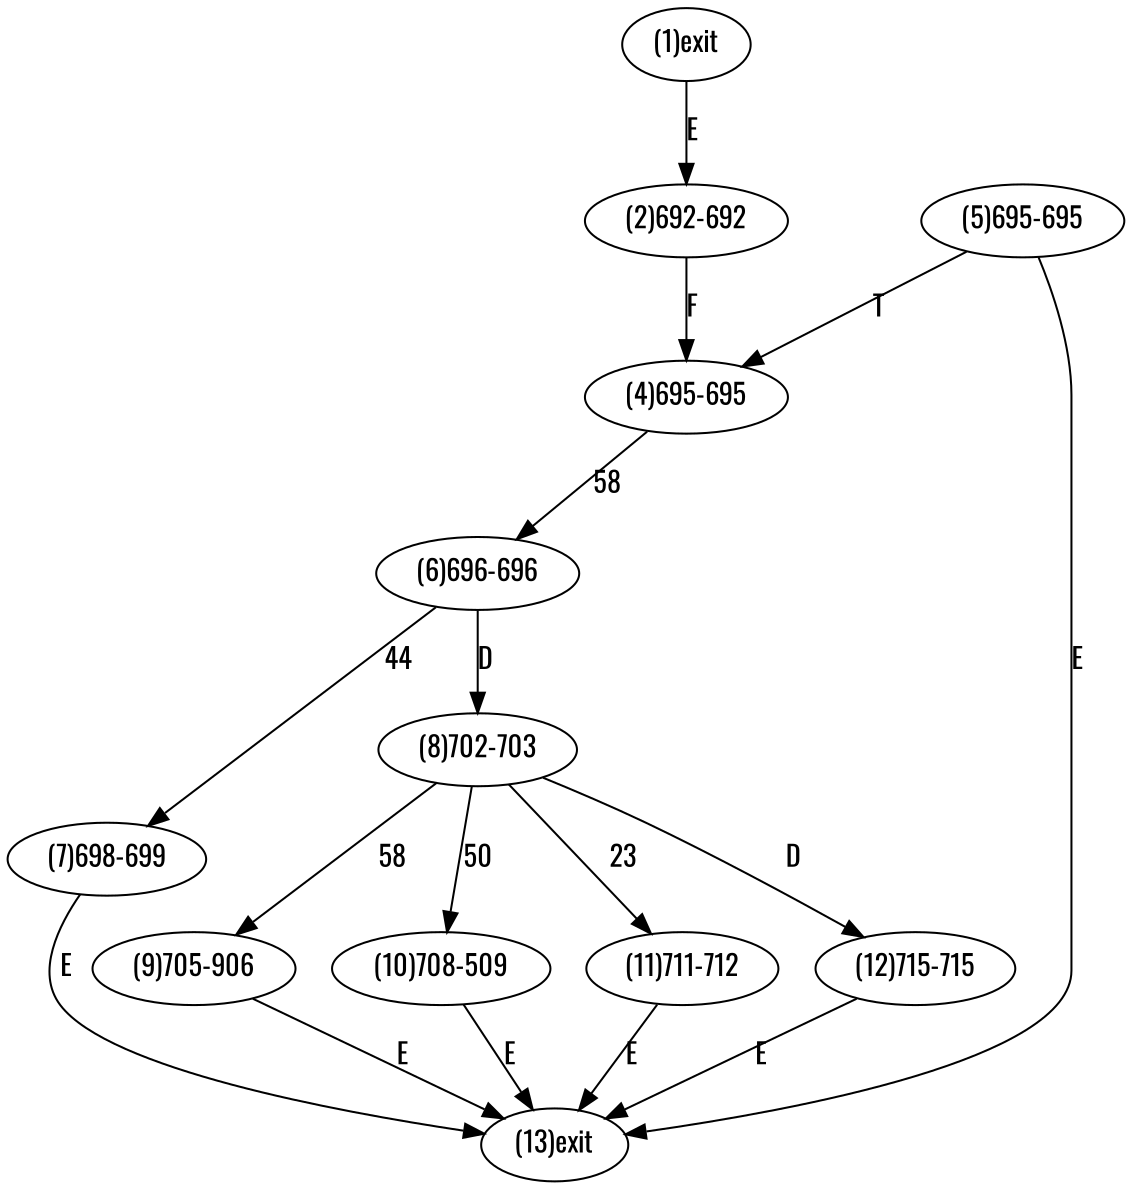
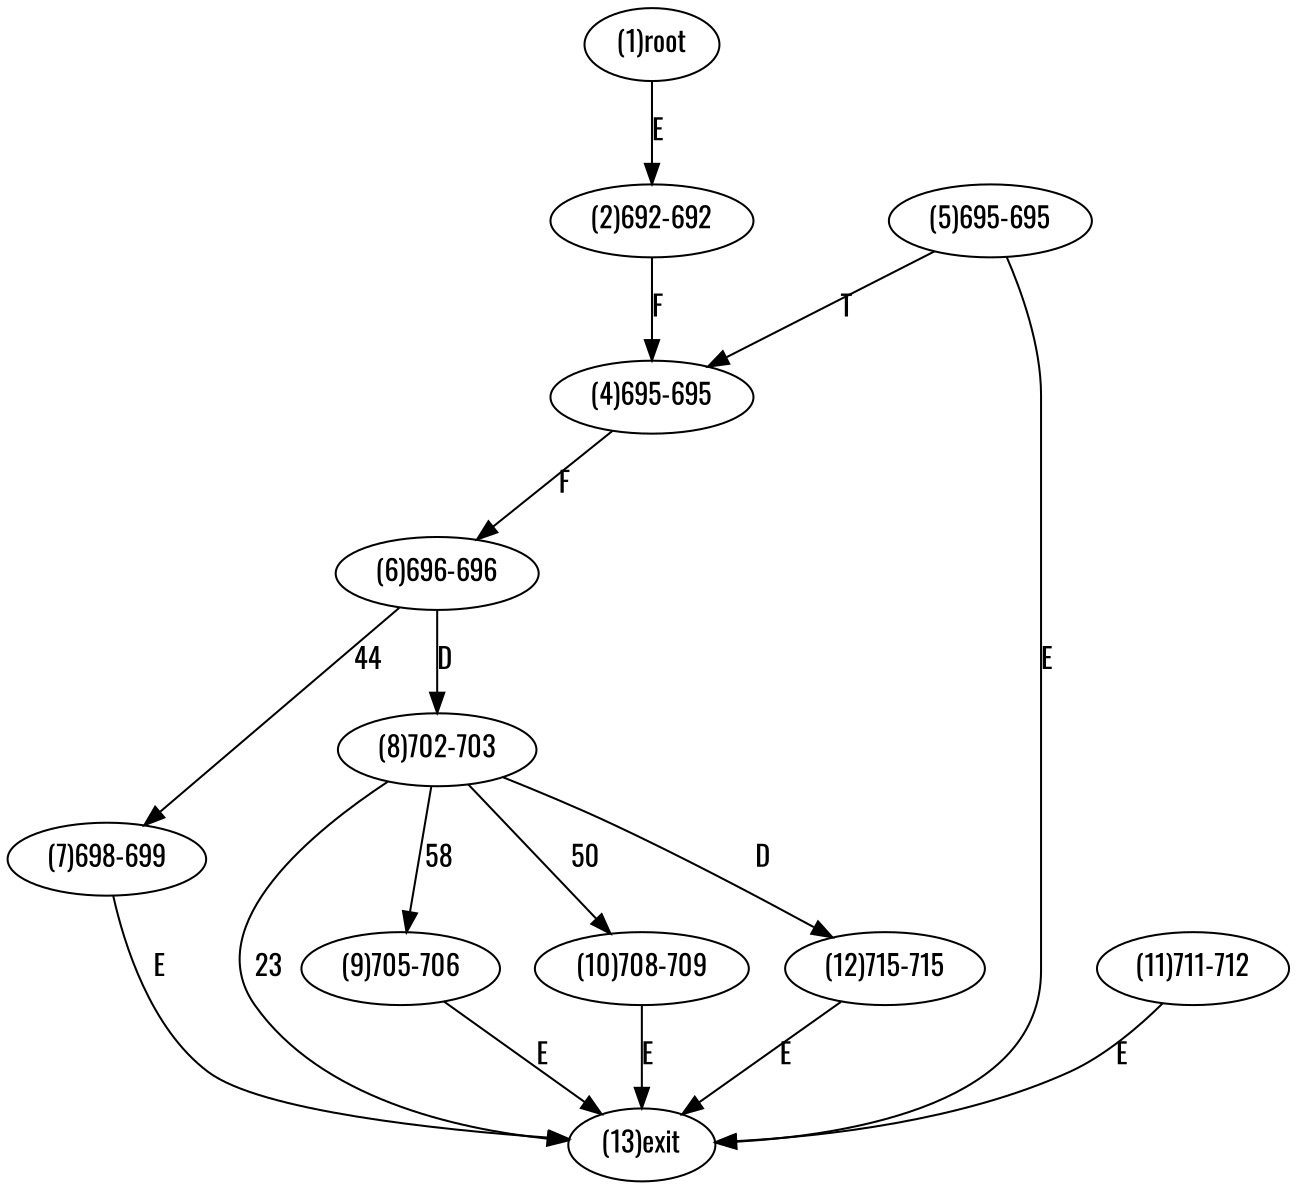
(686, 45) -> (652, 45)
(607, 485) -> (565, 485)
(573, 852) -> (269, 1021)
(194, 969) -> (401, 969)
(441, 969) -> (642, 969)
